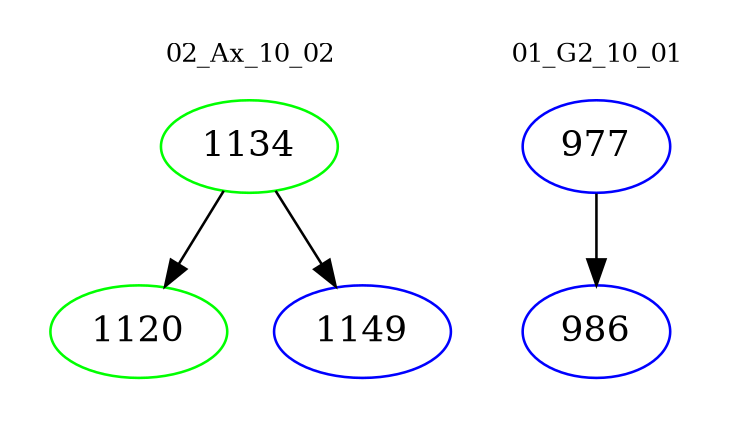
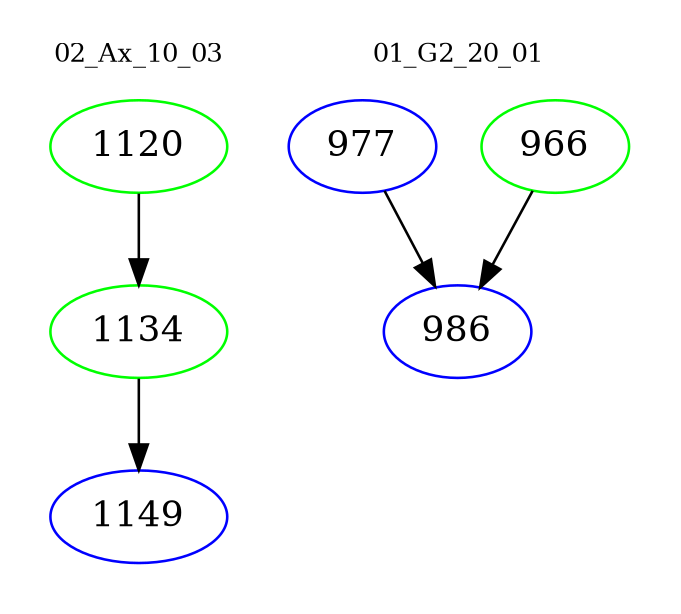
(251, 55) -> (139, 55)
(598, 55) -> (459, 55)
none -> (555, 147)
(201, 227) -> (139, 226)
